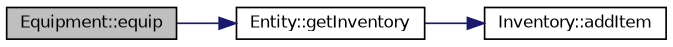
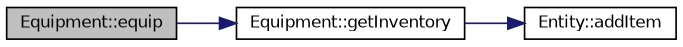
(331, 23) -> (351, 23)
(575, 23) -> (600, 23)
